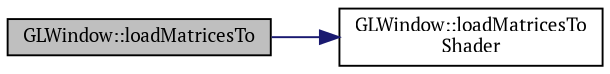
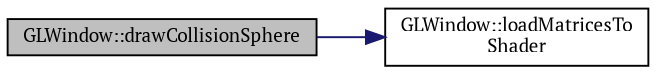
(139, 37) -> (162, 37)
